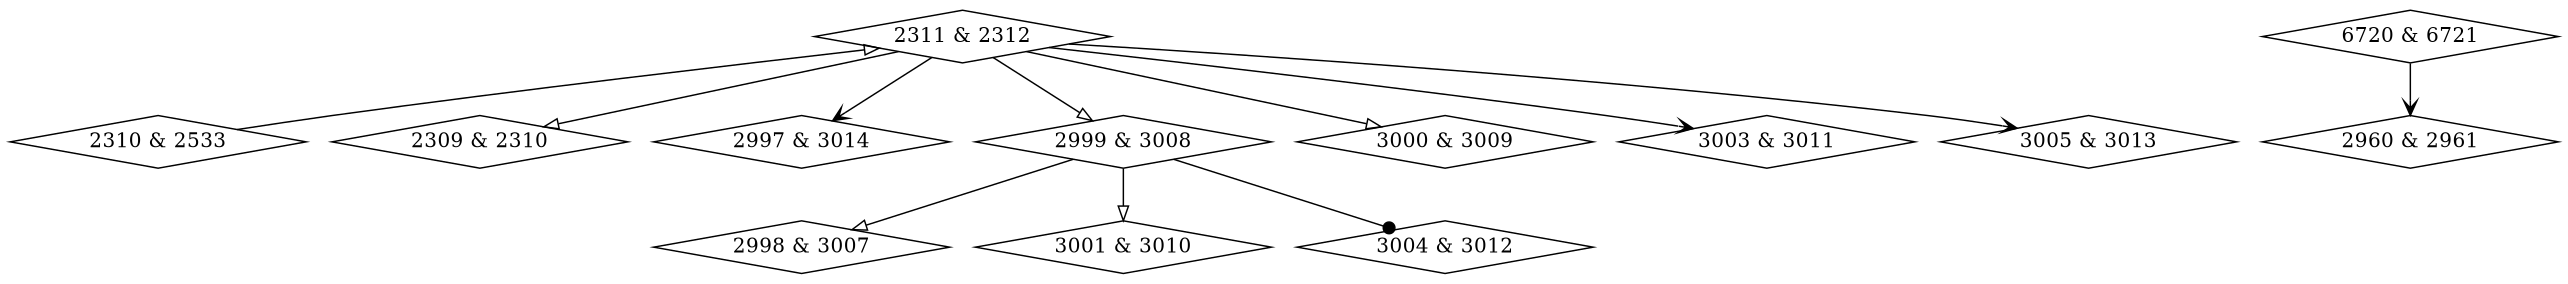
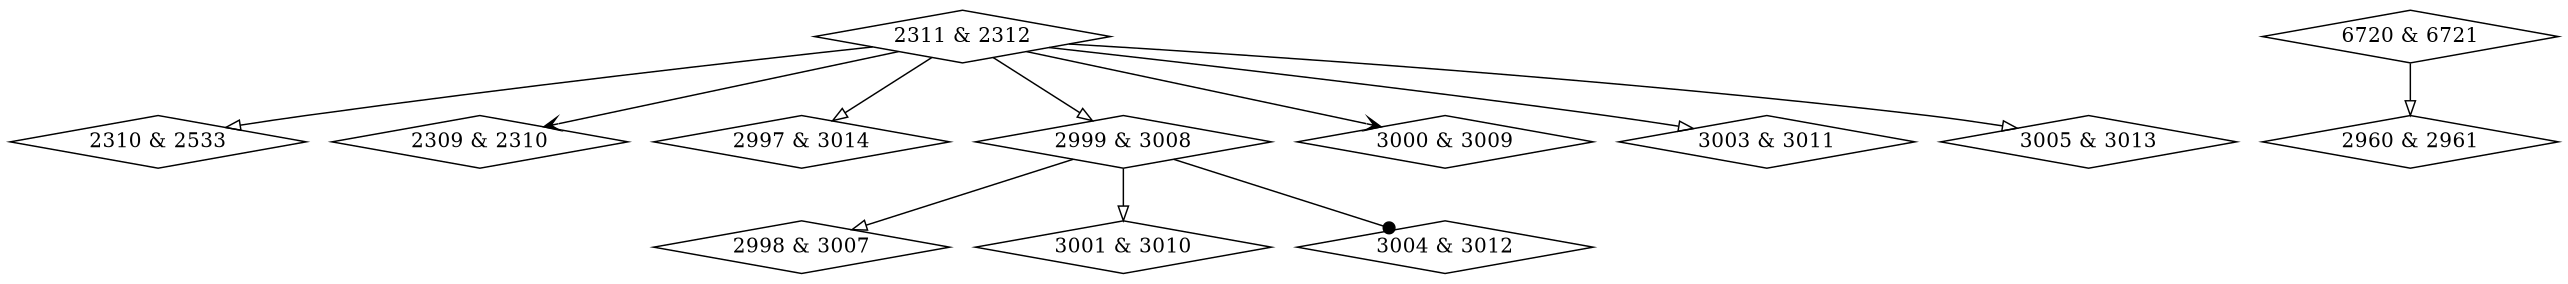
(1537, 77) -> (1537, 77)
(2410, 82) -> (2410, 82)
(1364, 84) -> (1364, 84)
(888, 85) -> (888, 85)
(550, 87) -> (556, 83)
(728, 88) -> (728, 88)
(1197, 88) -> (1197, 88)
